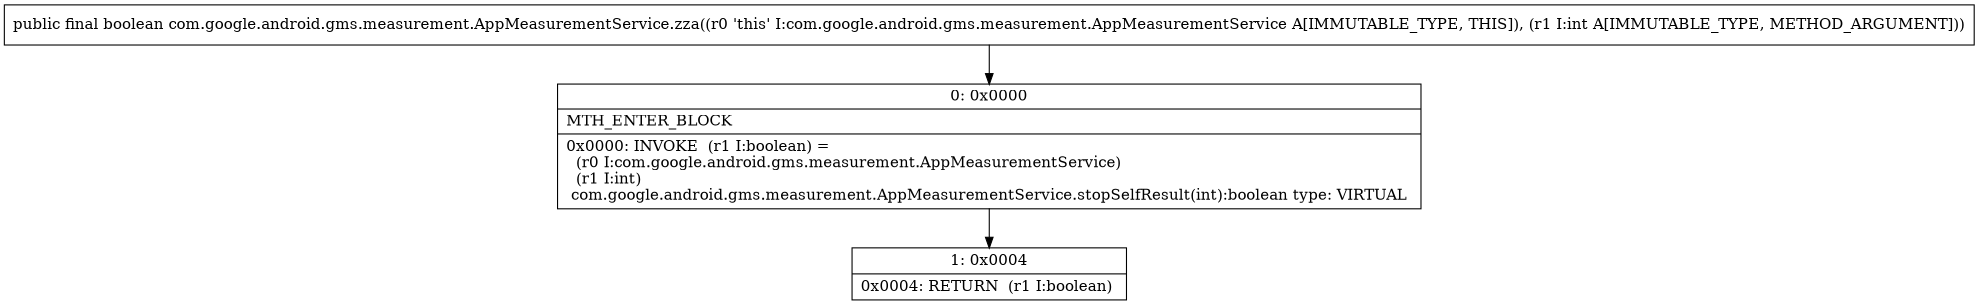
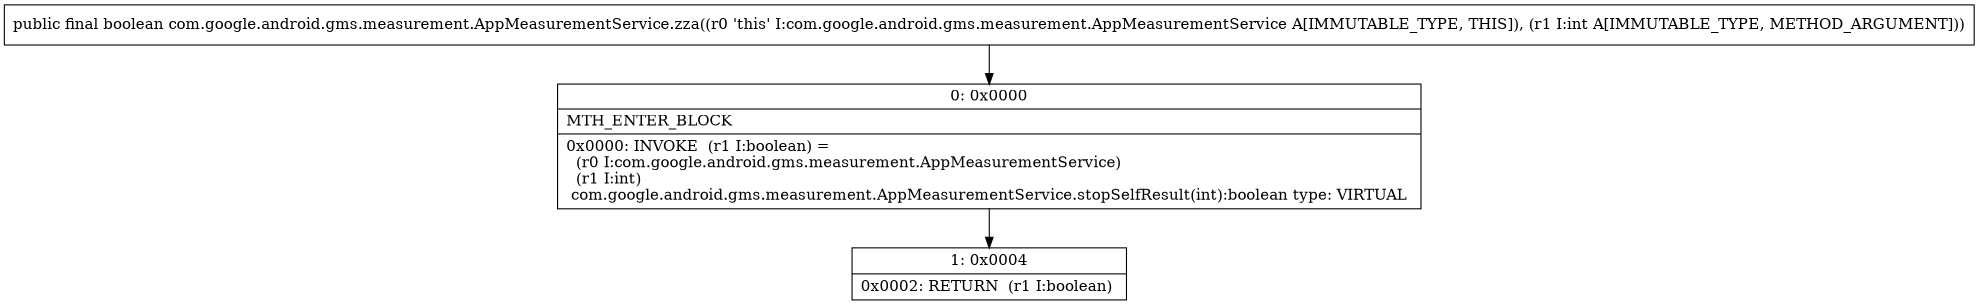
(989, 286) -> (989, 286)
